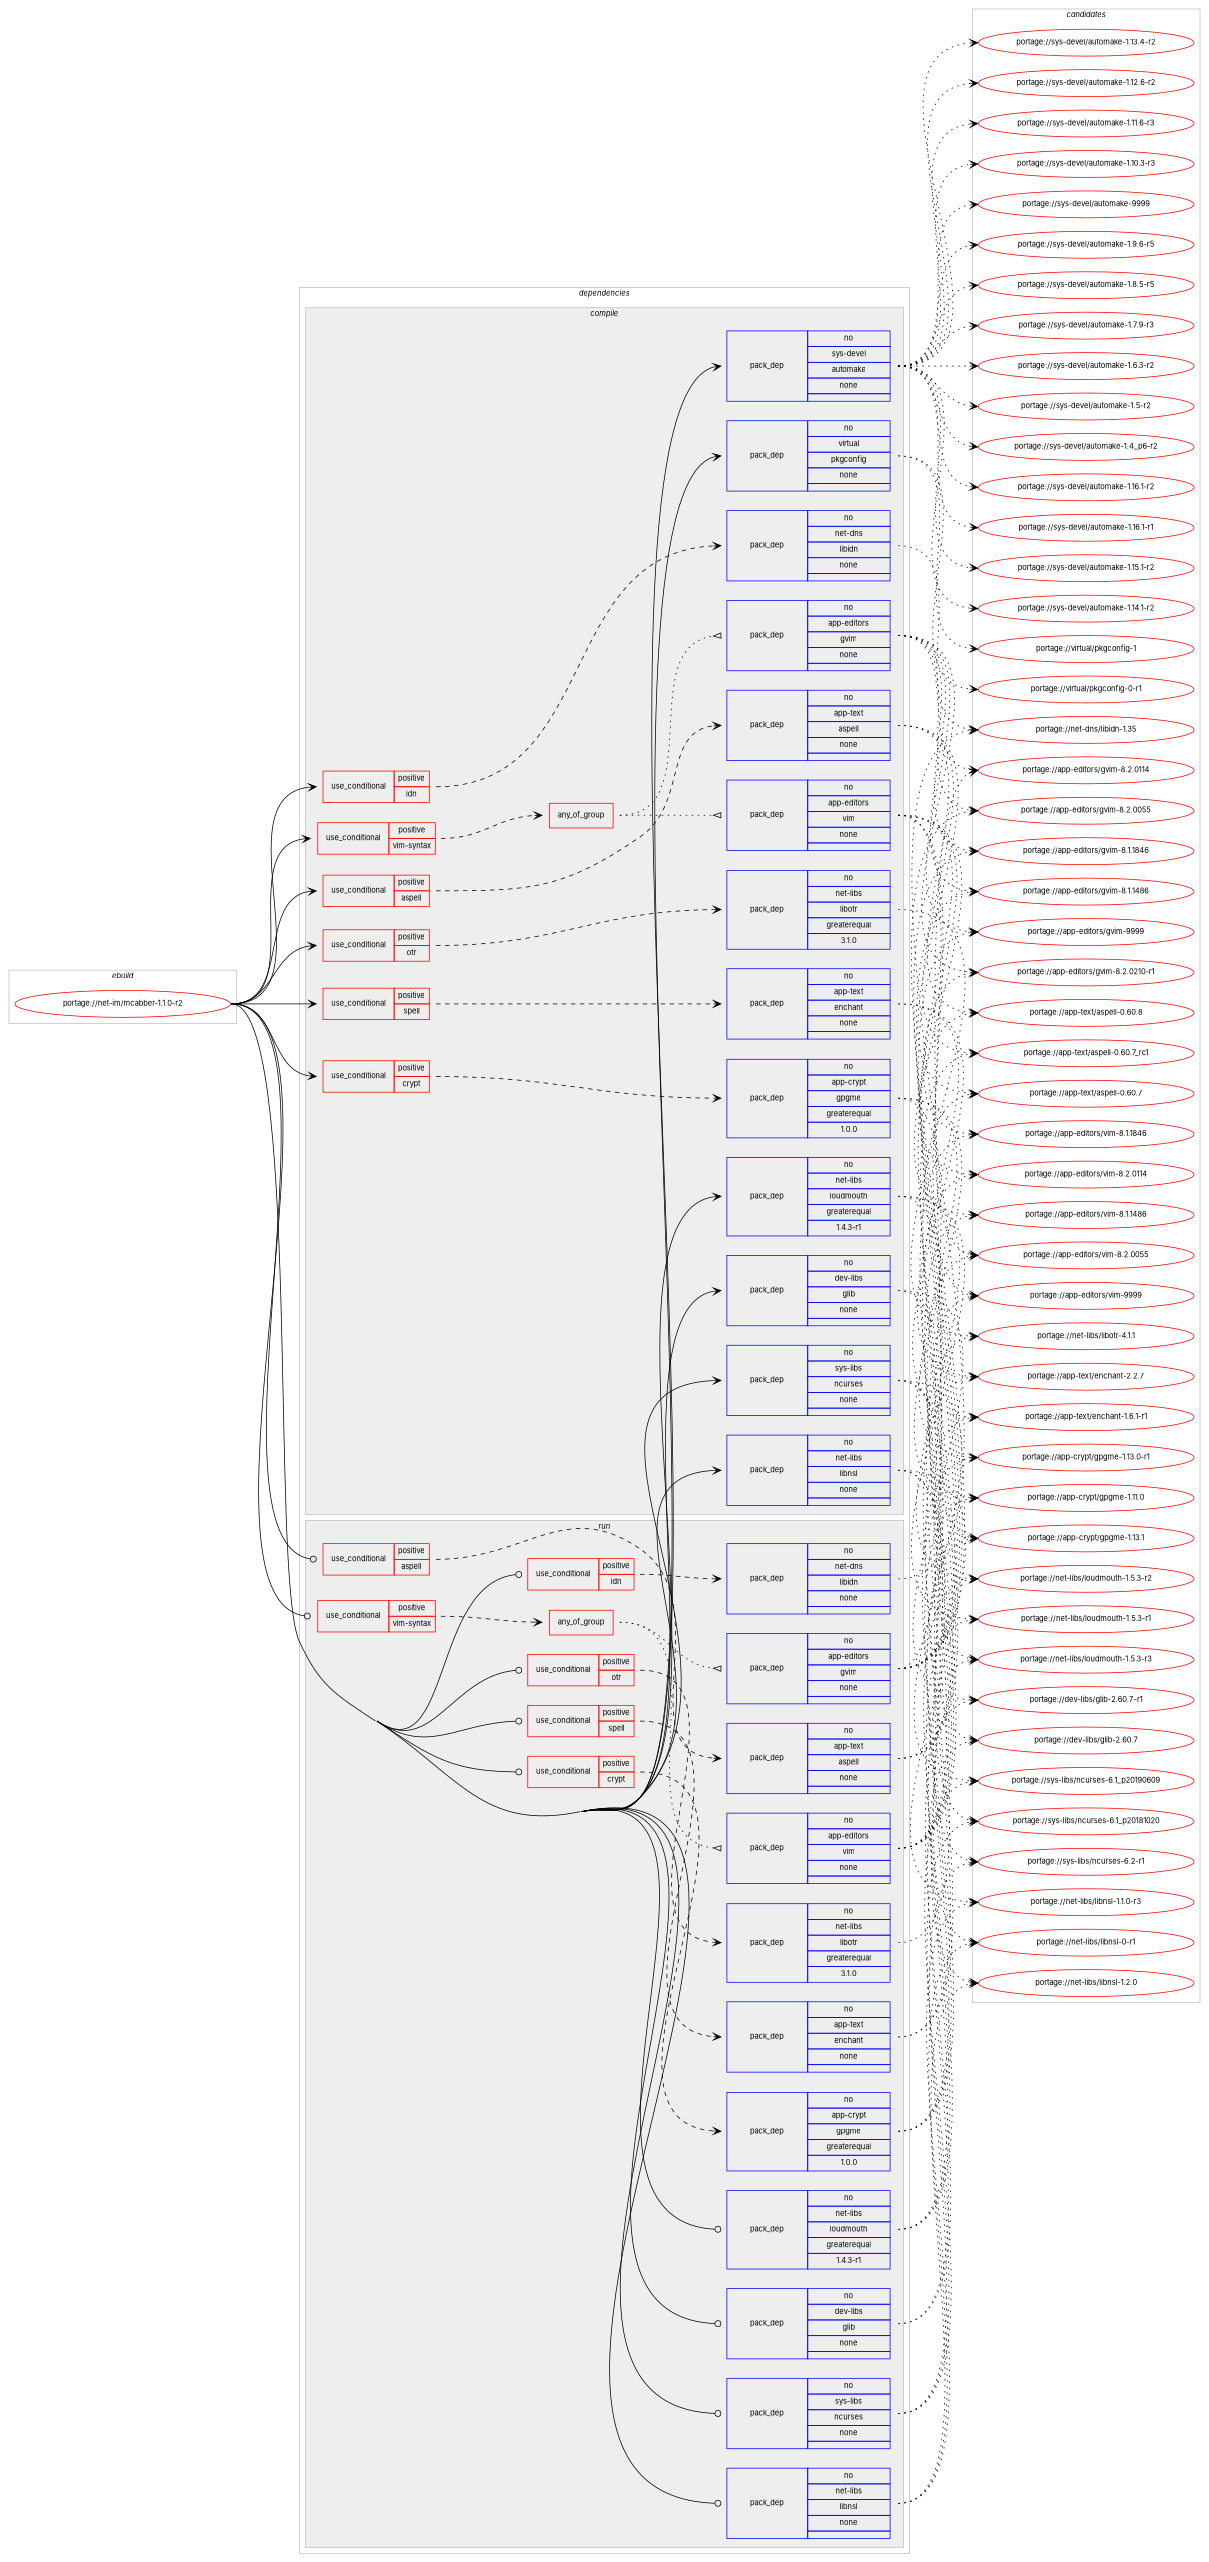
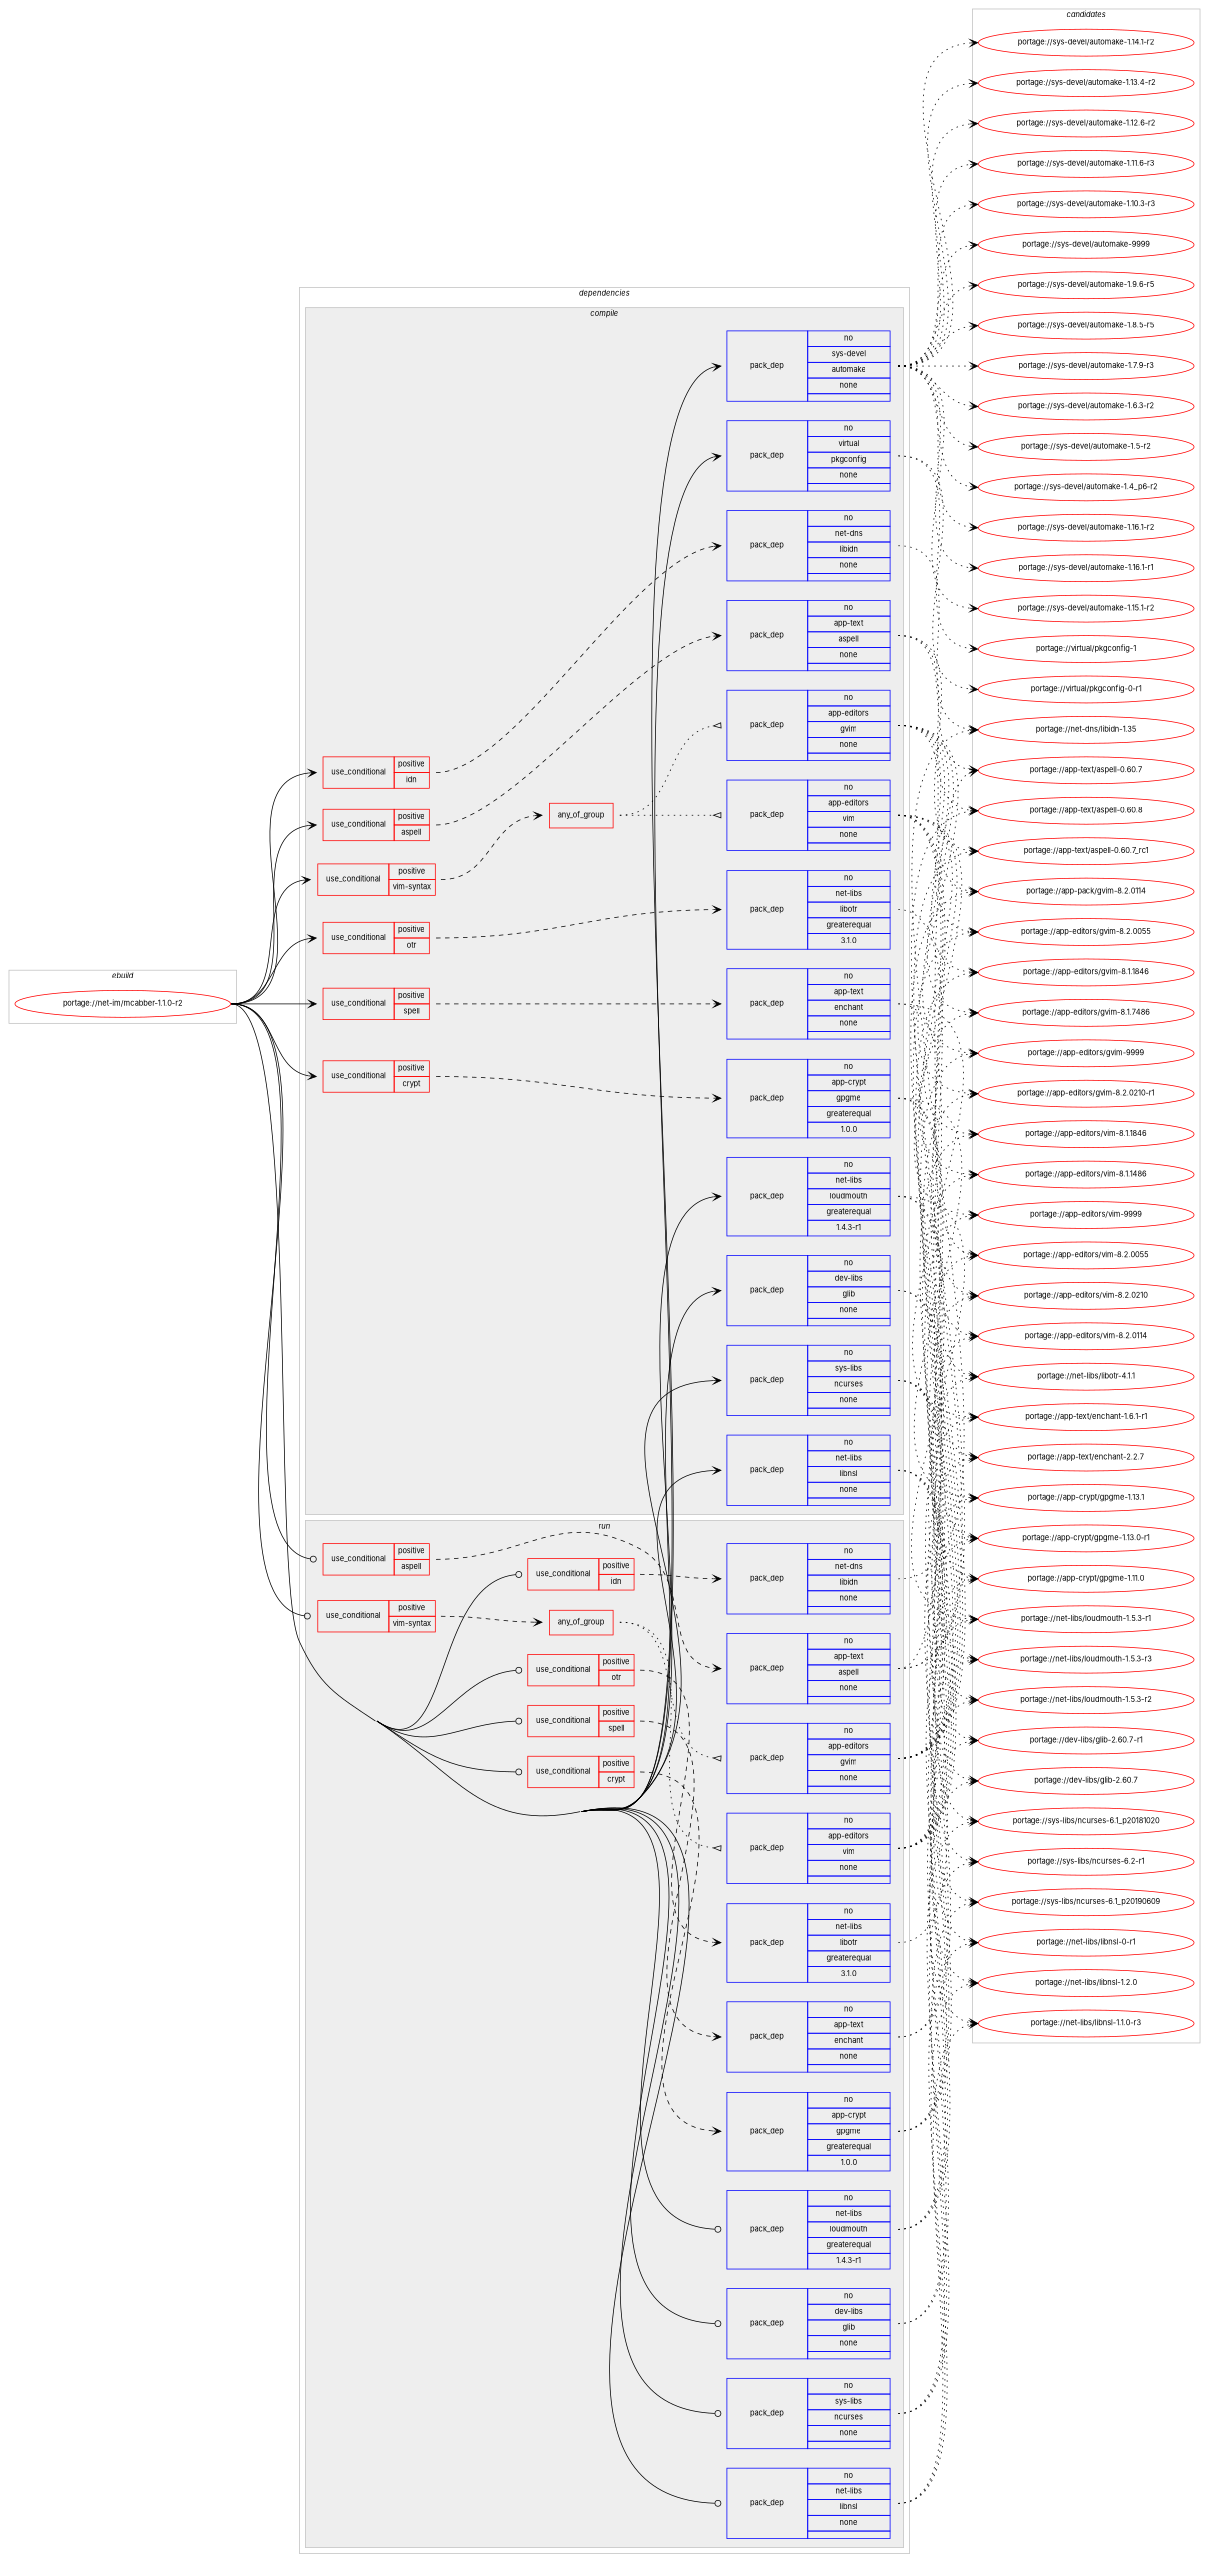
(1086, 770) -> (1086, 892)
(1086, 892) -> (1086, 1013)
none -> (1086, 1296)
